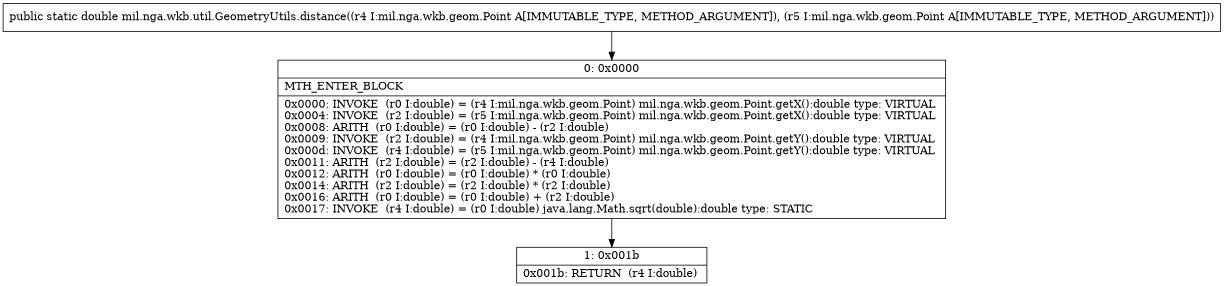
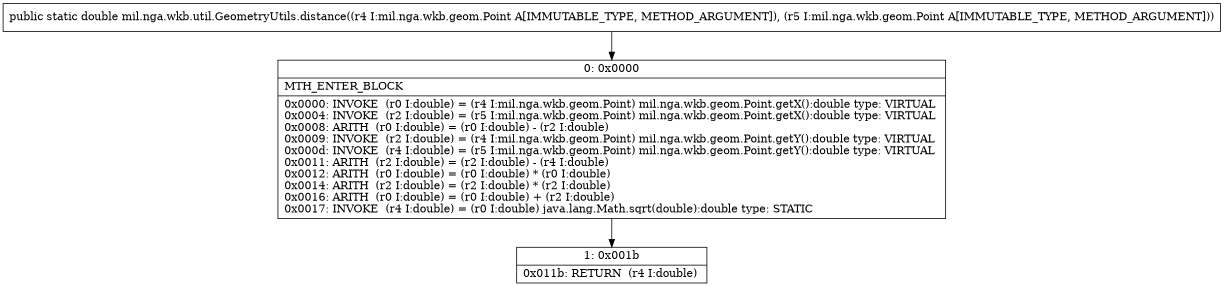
(612, 274) -> (612, 274)
